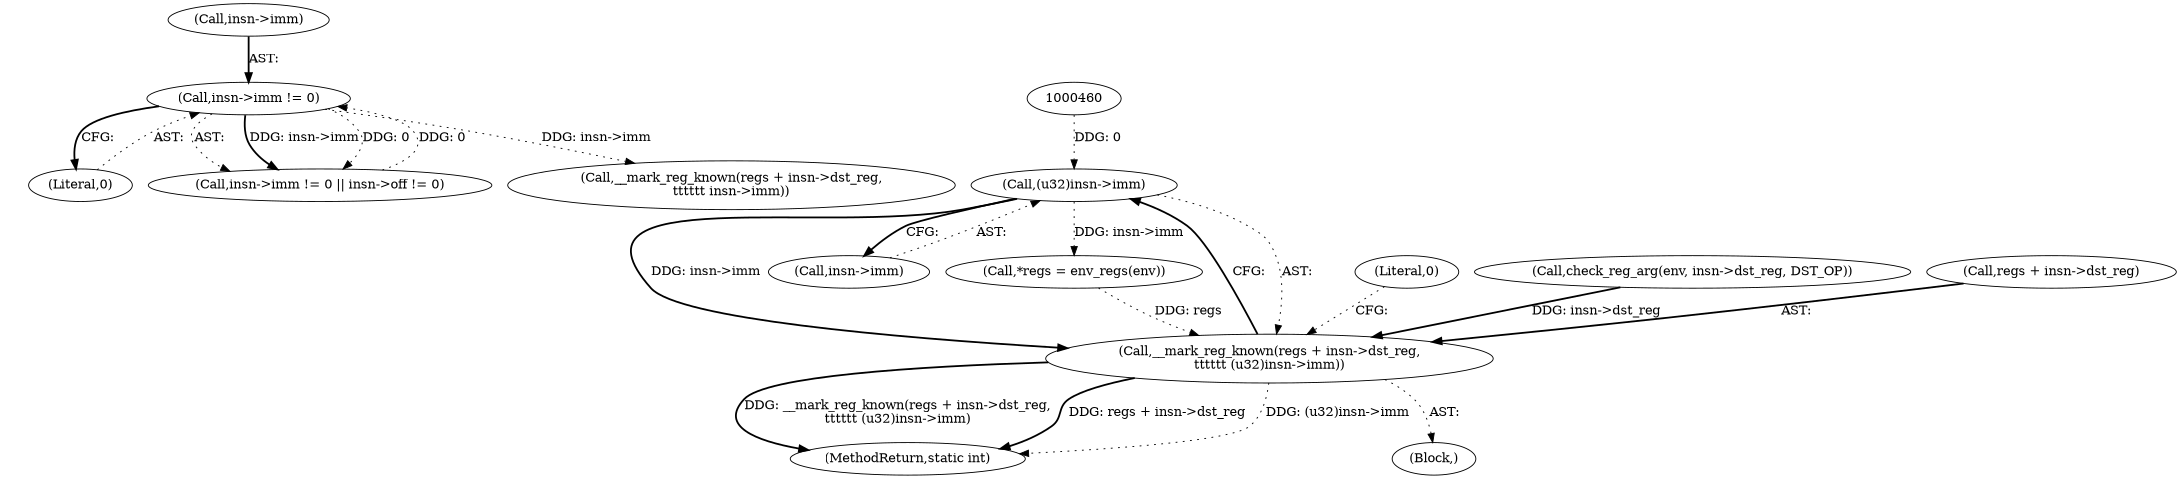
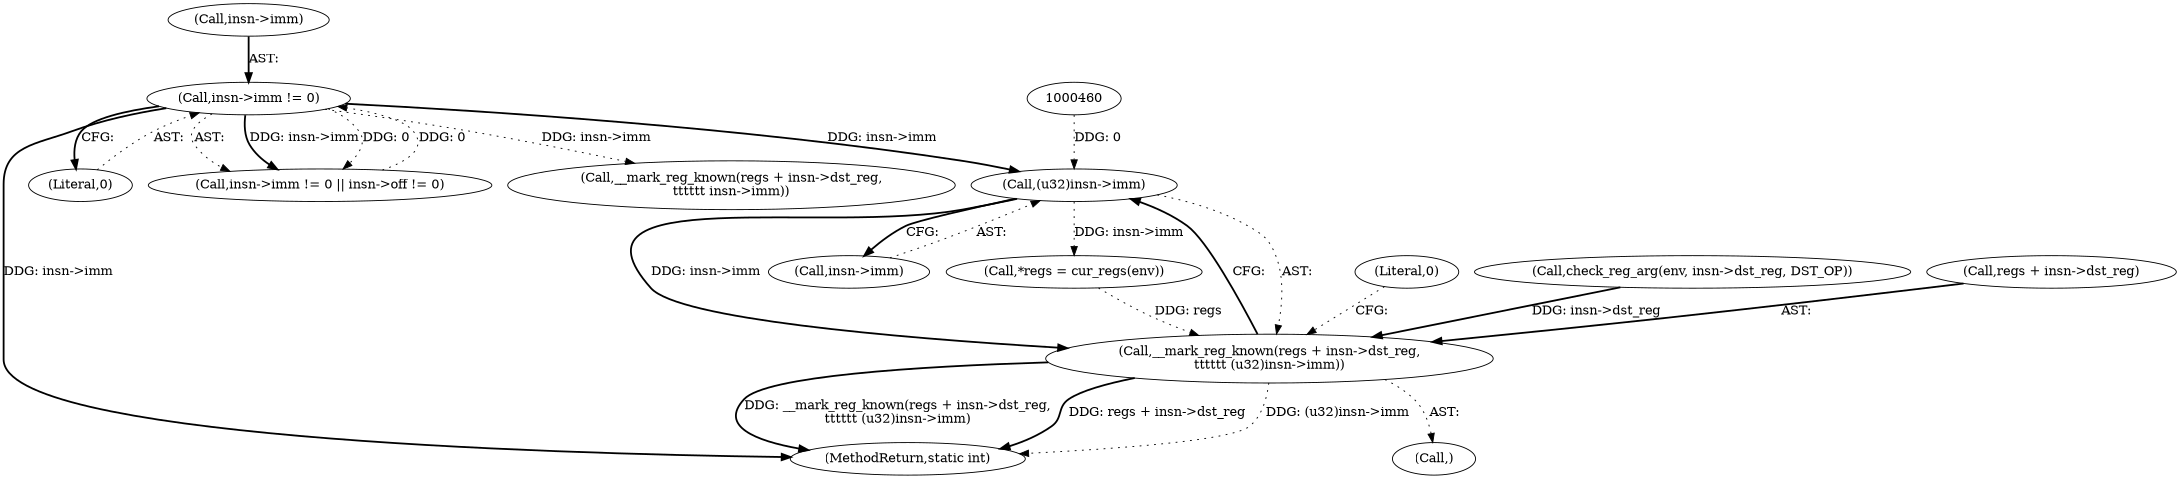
none -> (679, 127)
(1074, 272) -> (1074, 272)
none -> (201, 425)
(1434, 459) -> (1434, 459)
